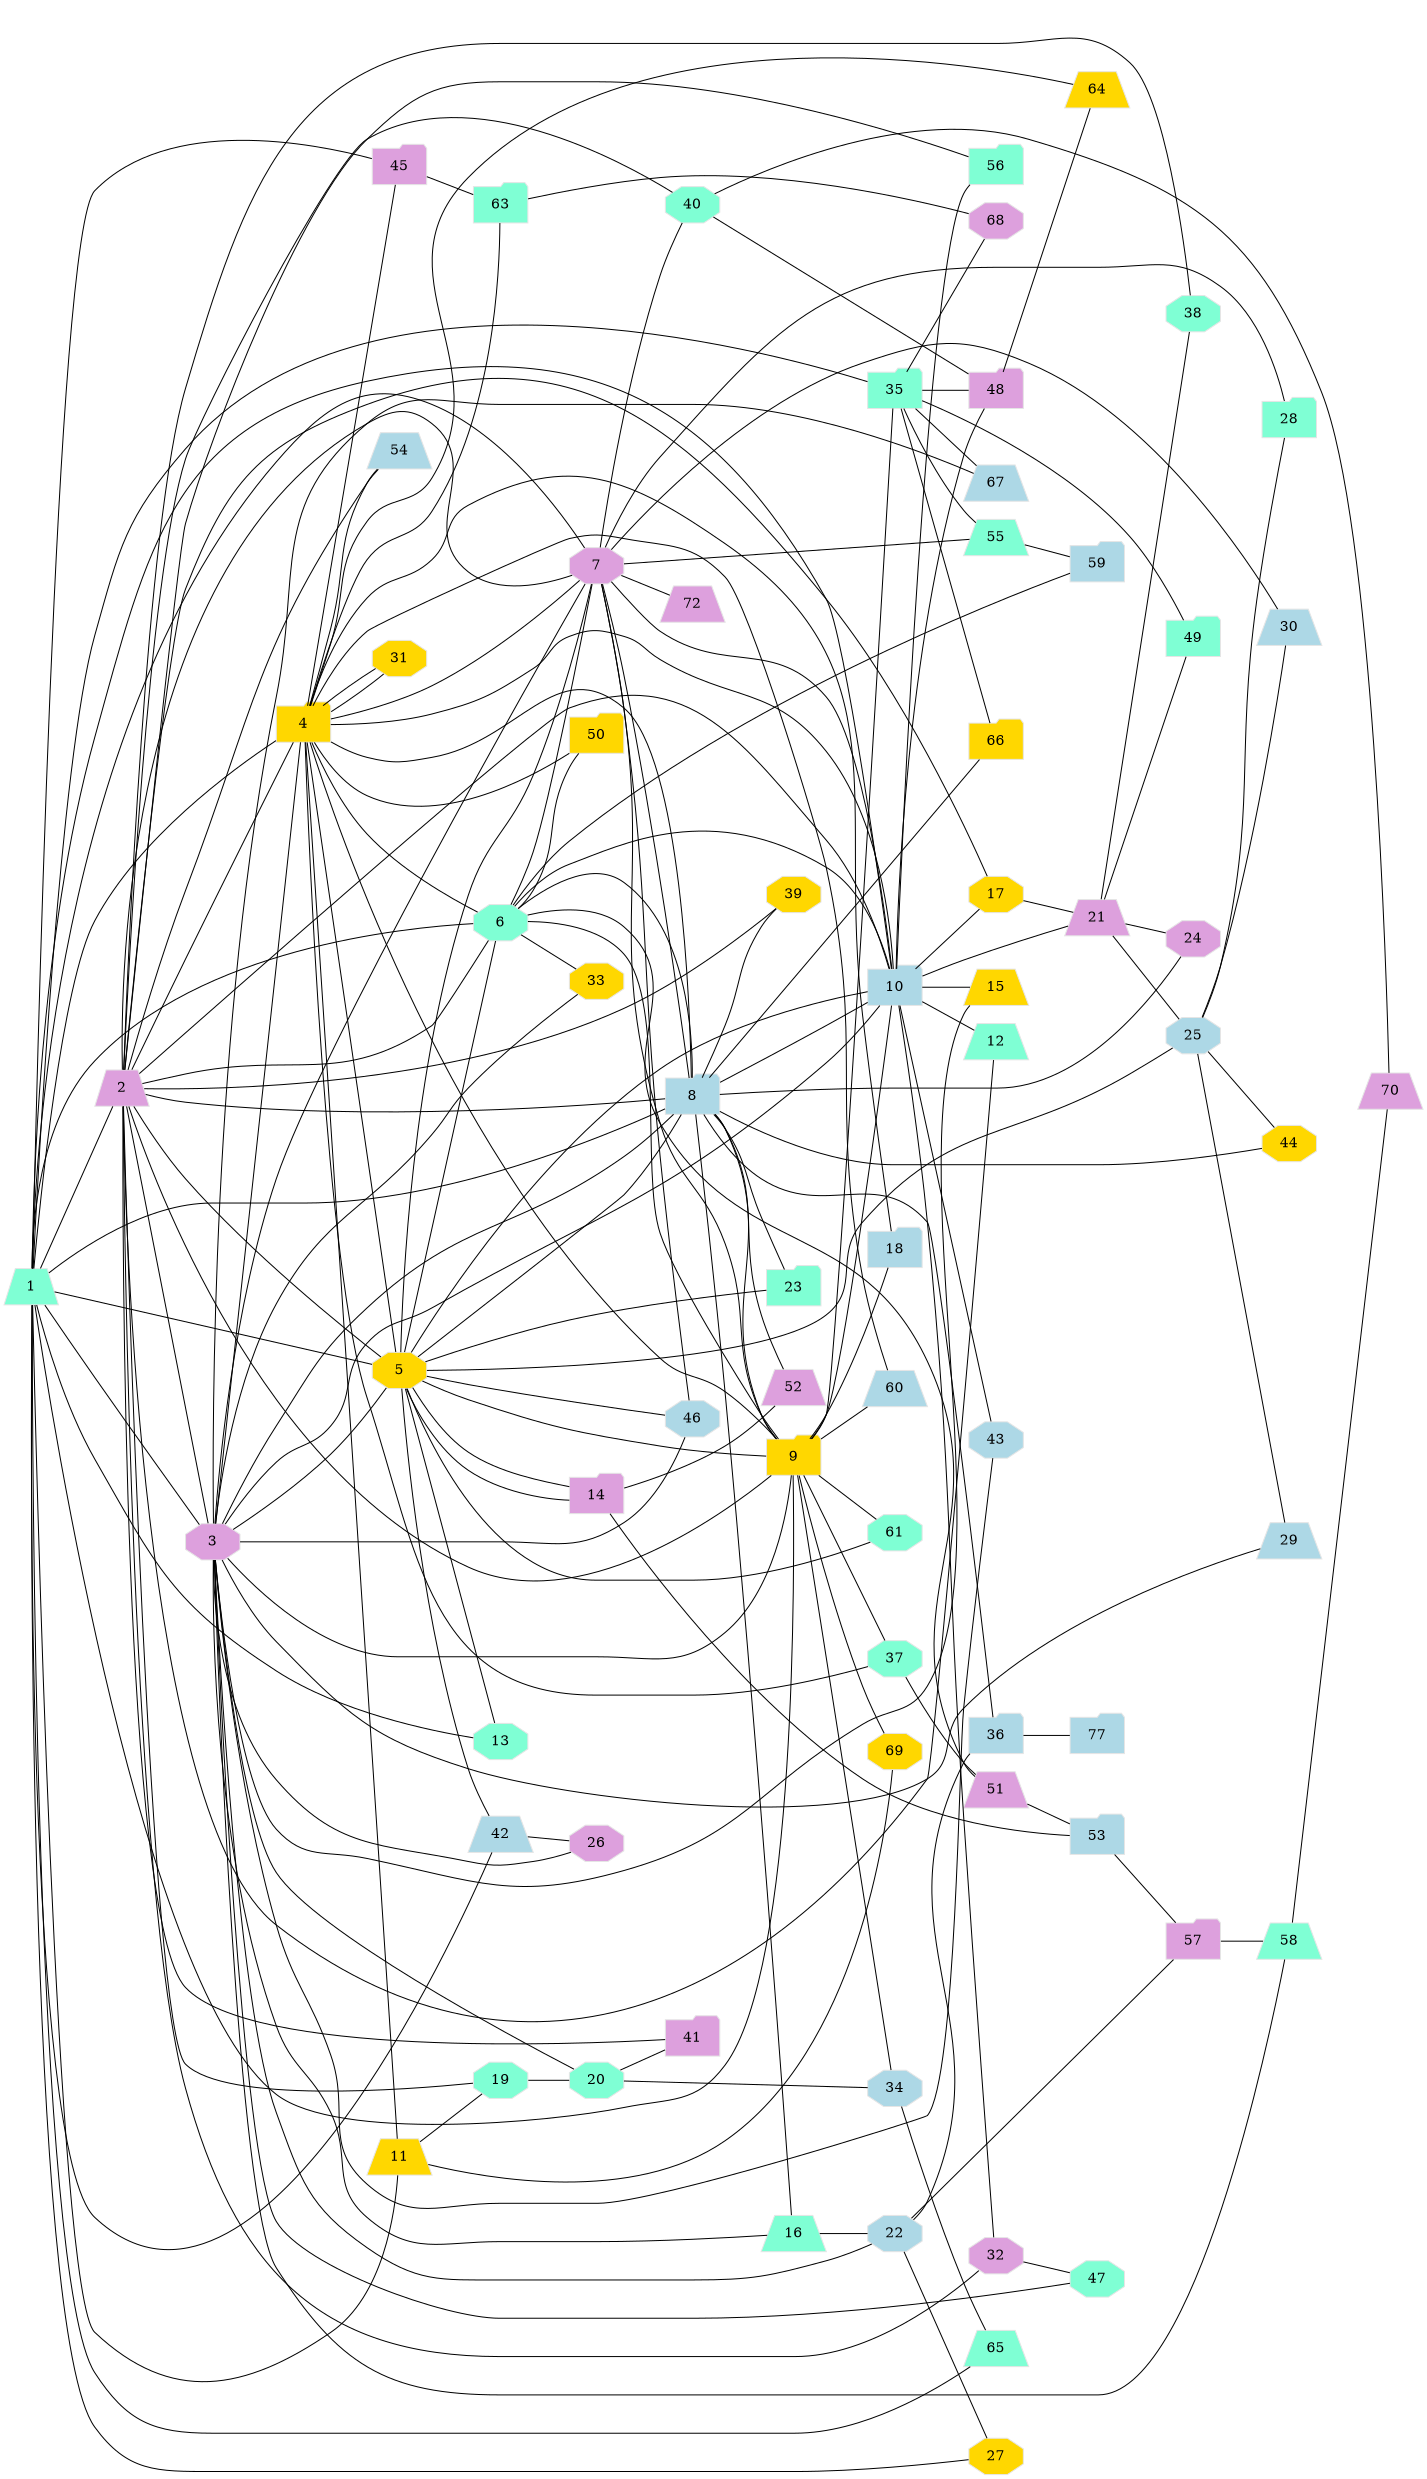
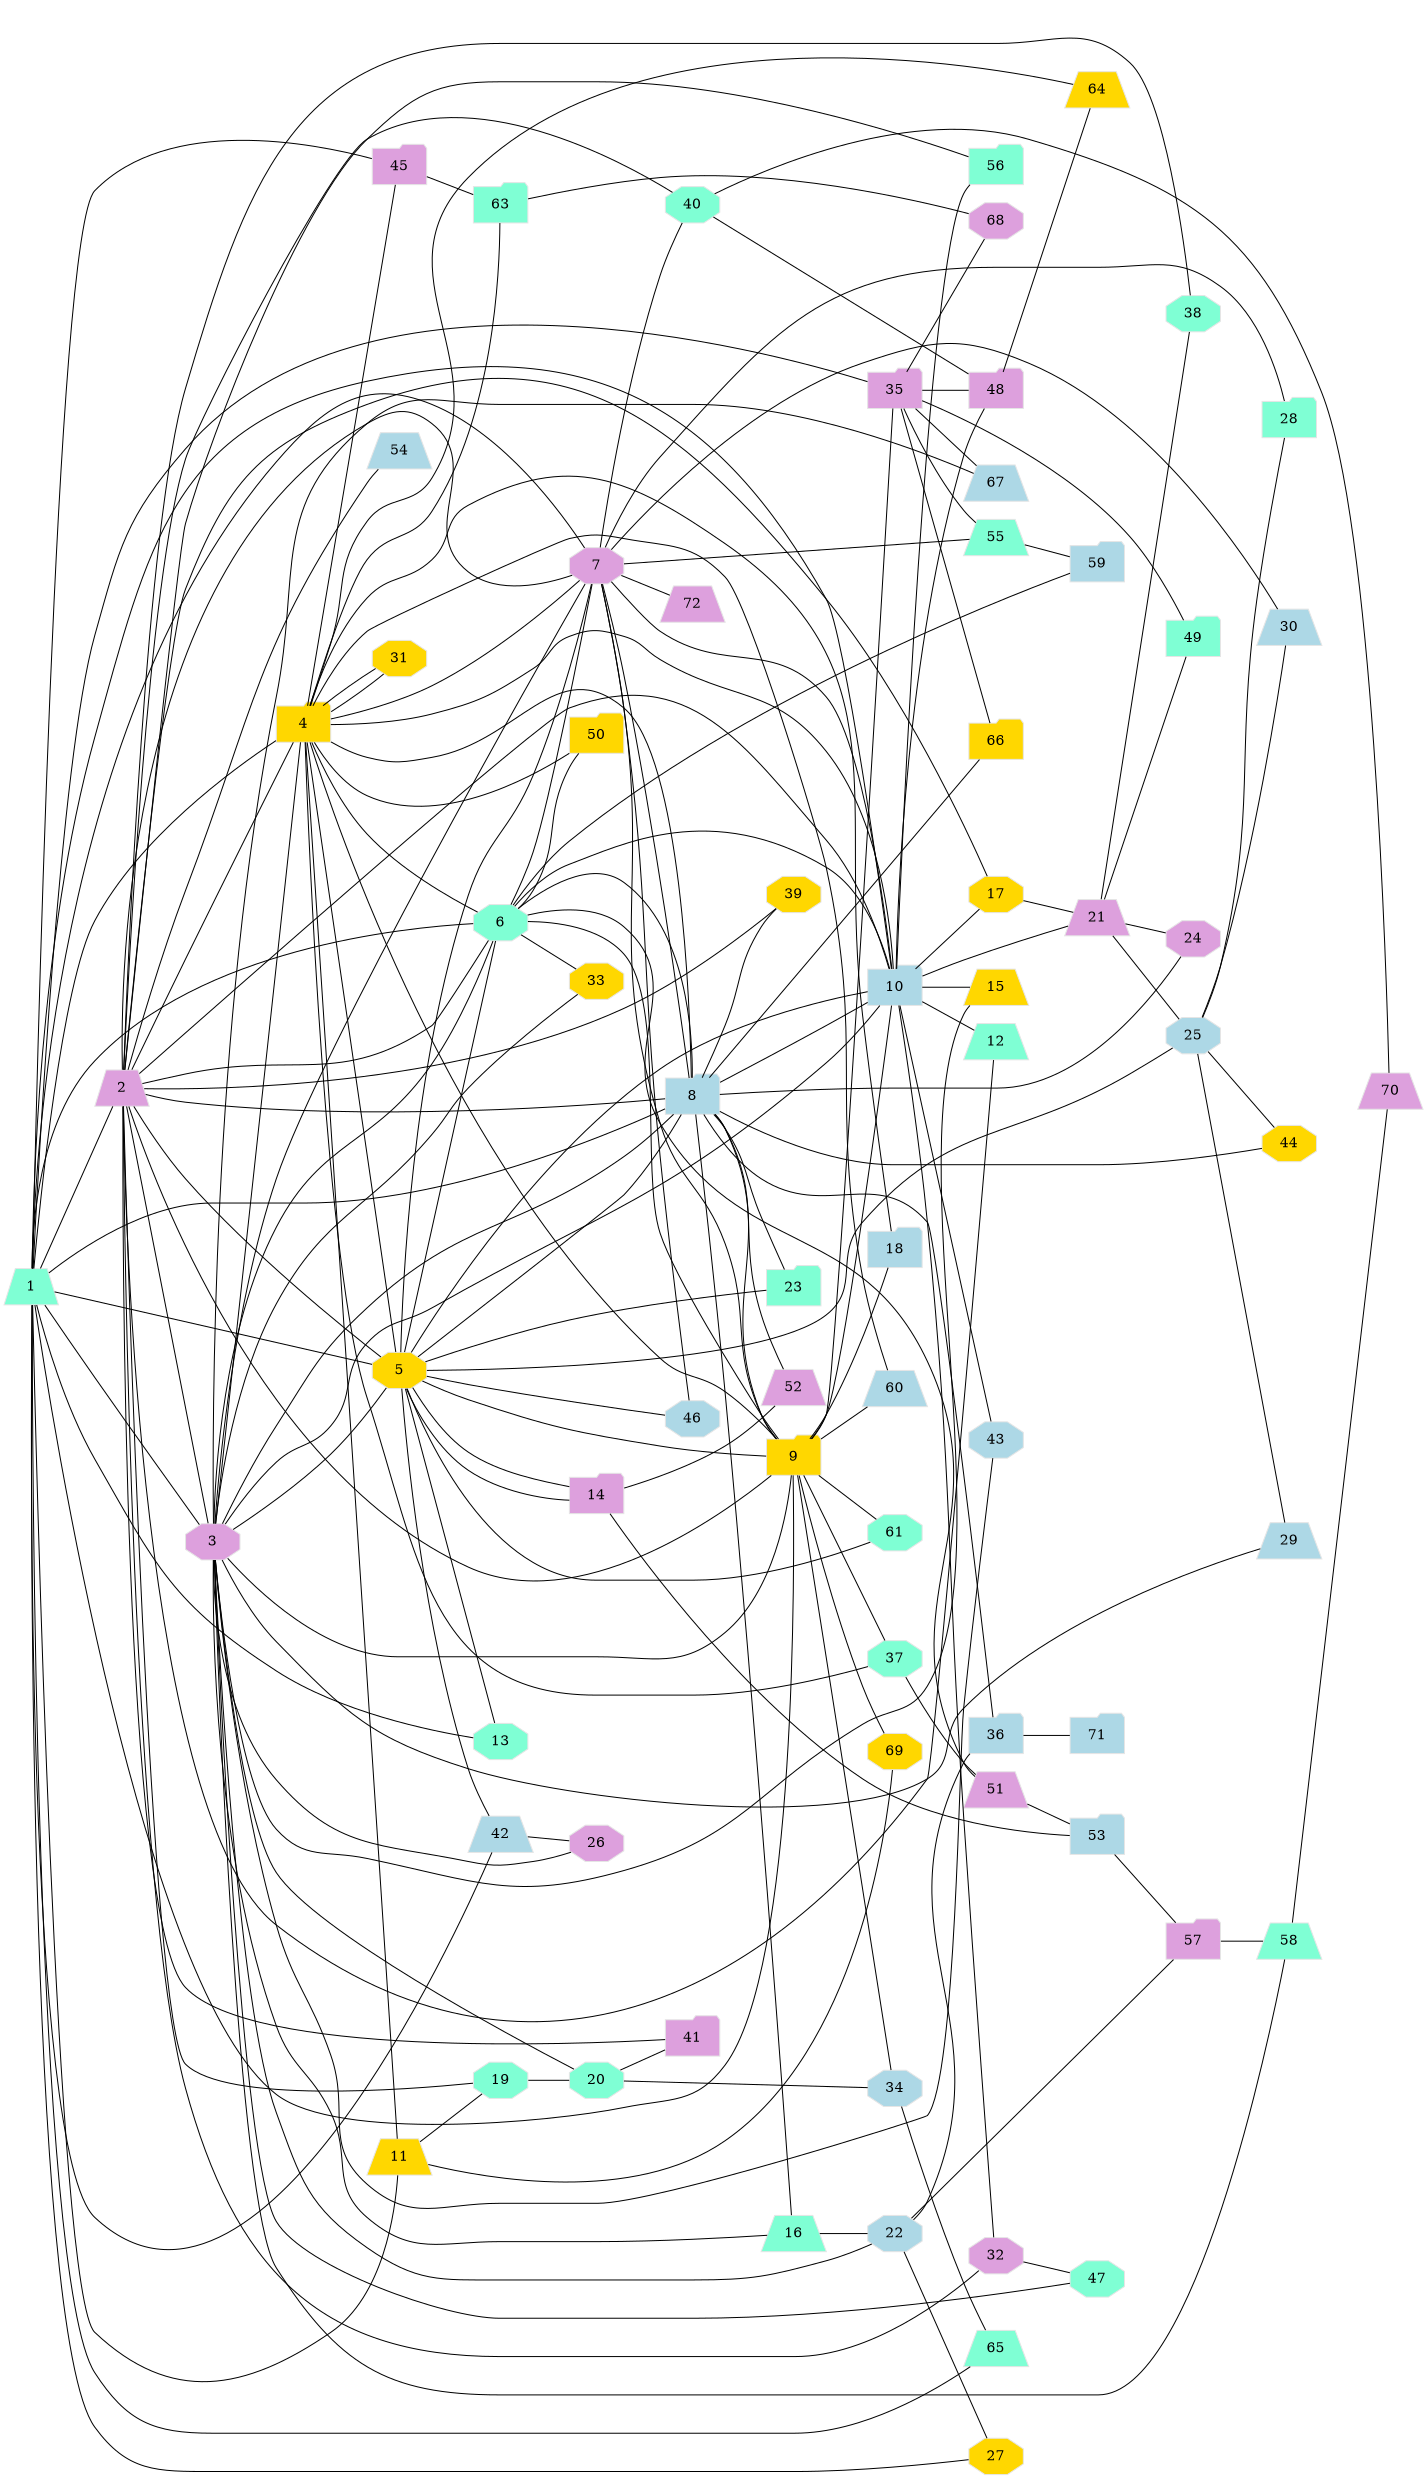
(895, 390) -> (895, 390)
(344, 548) -> none
(487, 1542) -> (283, 1216)
(1097, 1735) -> (1097, 1735)
